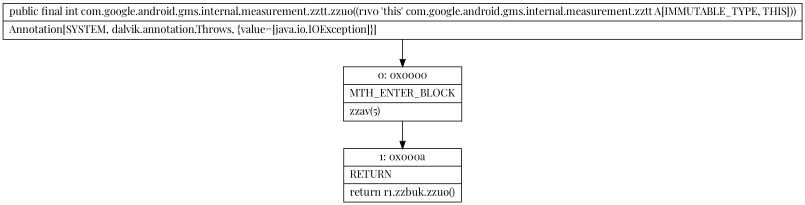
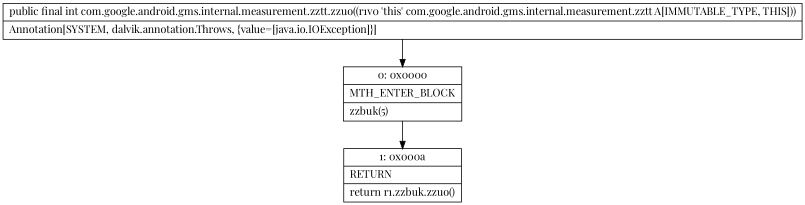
(365, 112) -> (369, 112)
